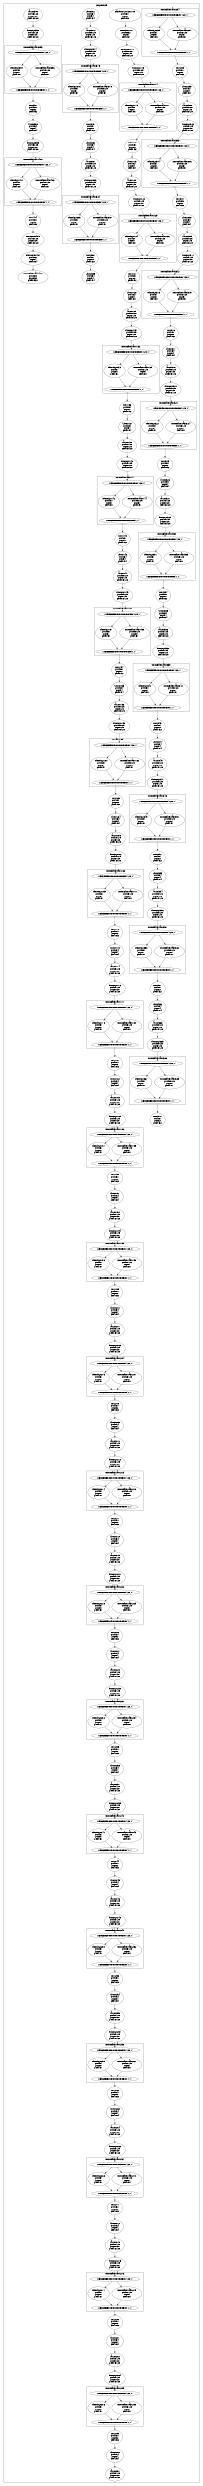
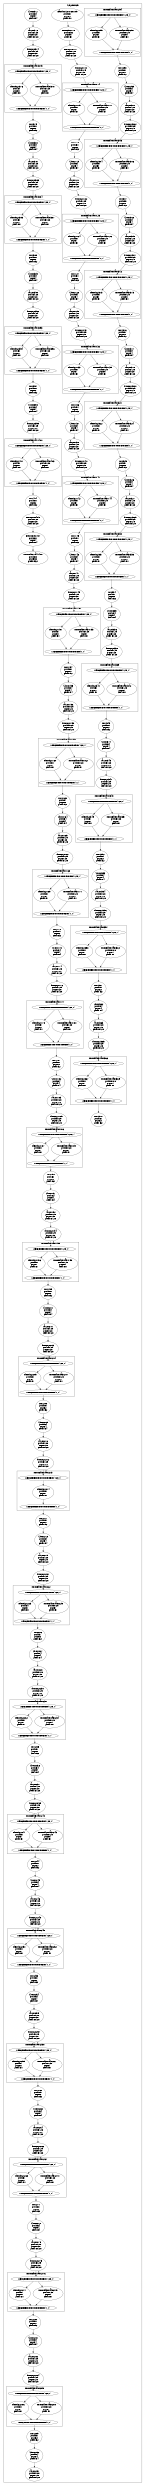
none -> (33, 286)
(118, 740) -> (66, 740)
(127, 1492) -> none
